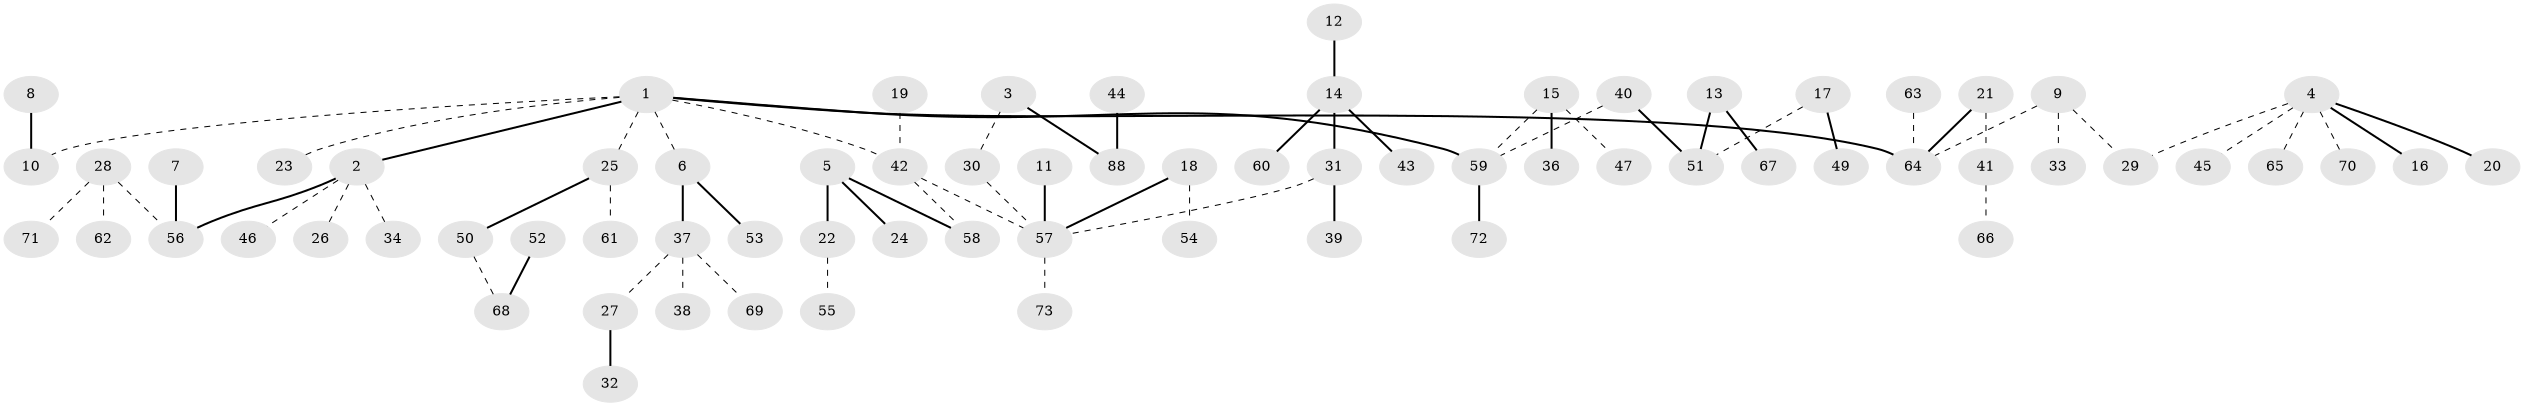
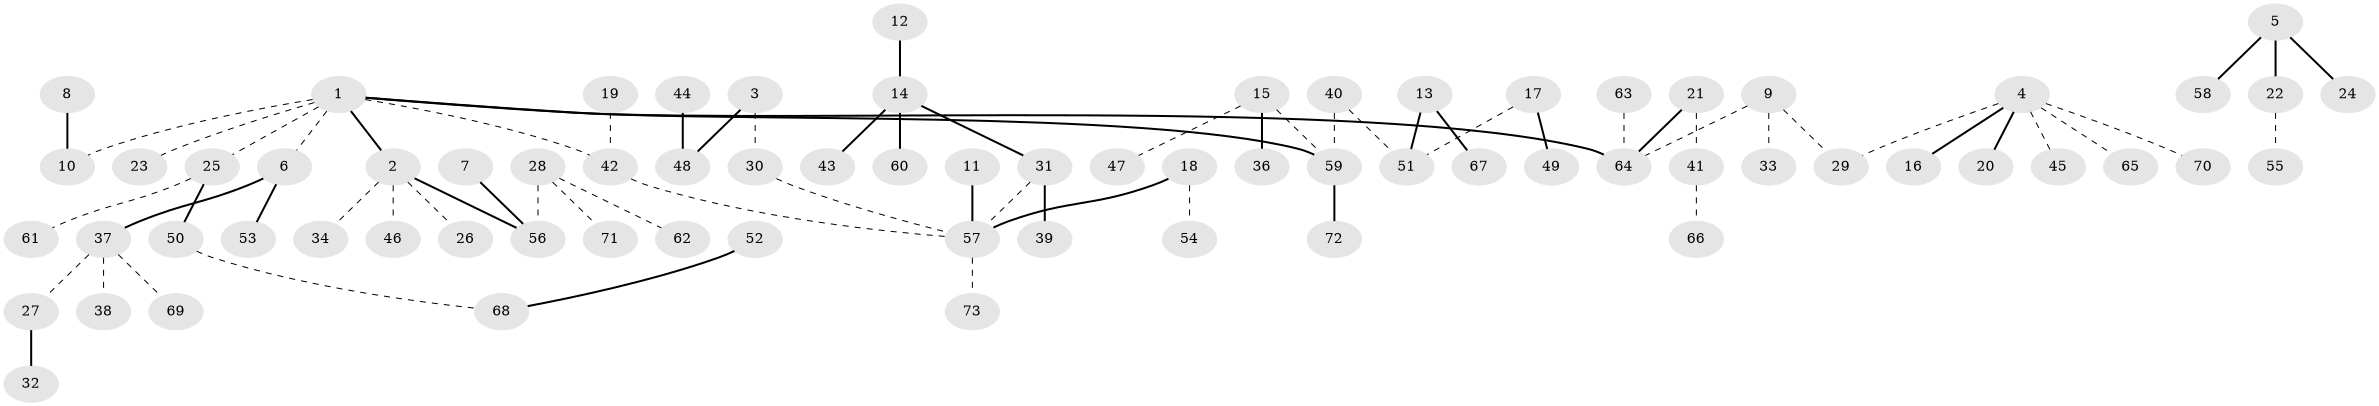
(1660, 131) -> (1370, 131)
(1117, 167) -> (683, 167)
(936, 203) -> none
